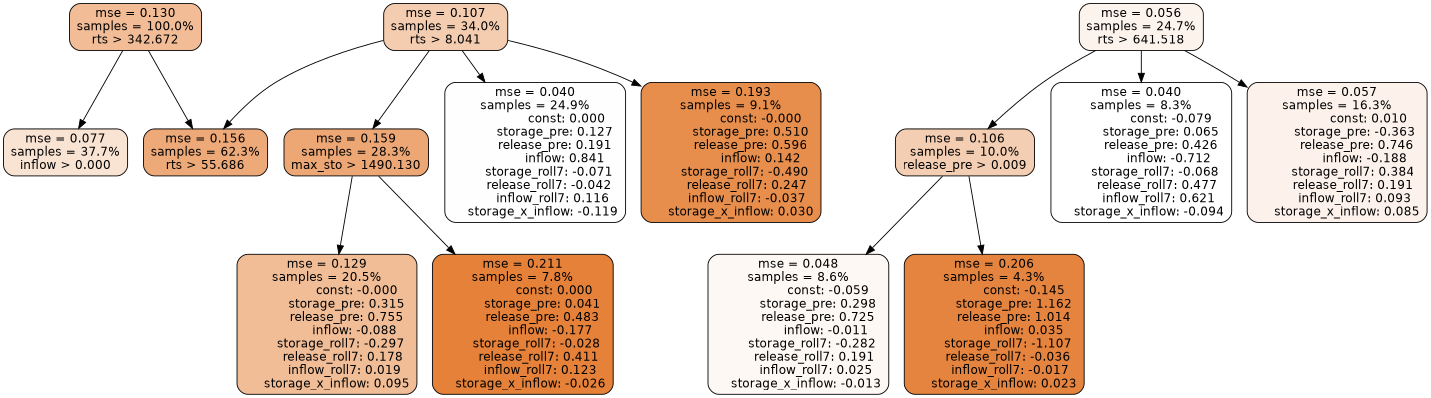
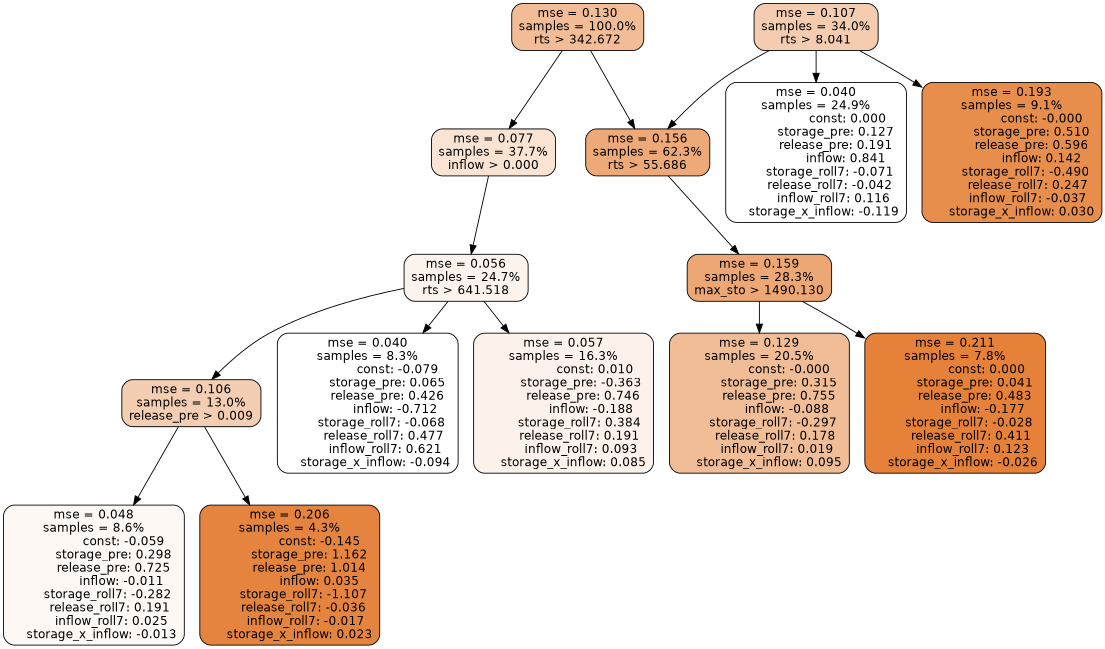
(404, 86) -> (700, 212)
(965, 152) -> (191, 403)
none -> (481, 211)
